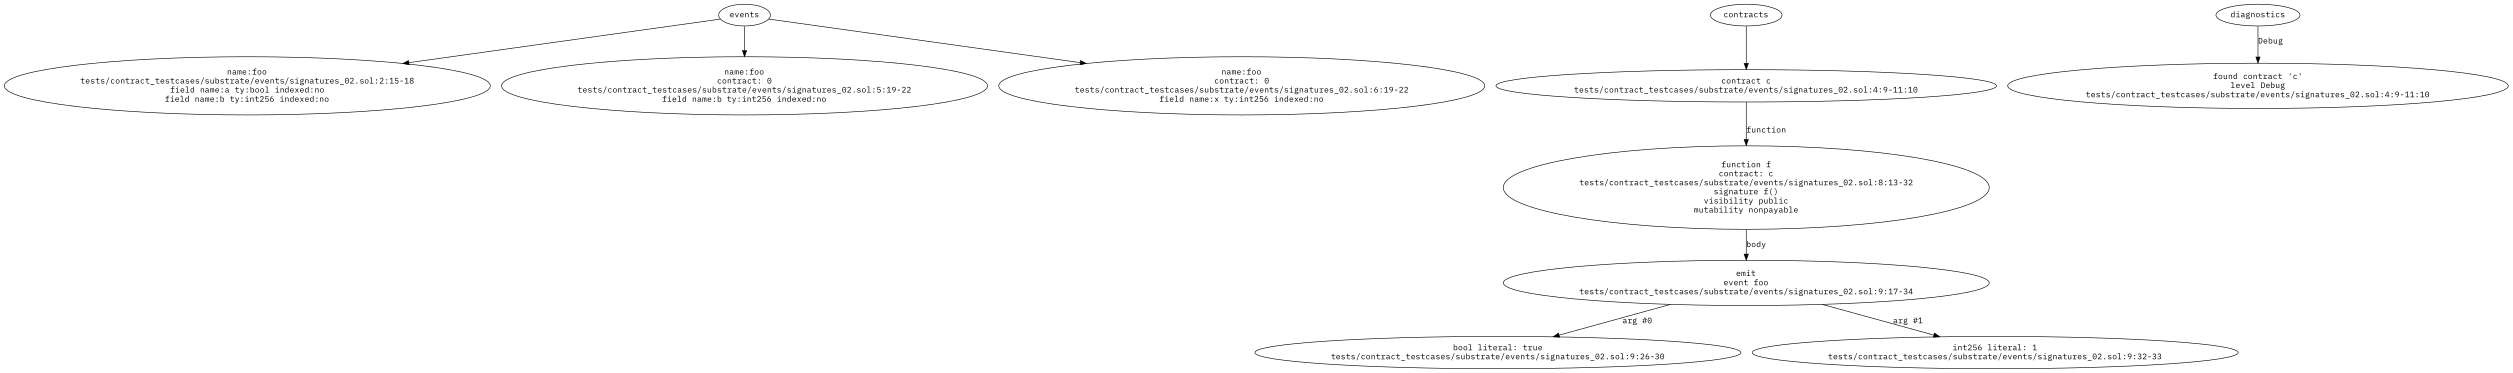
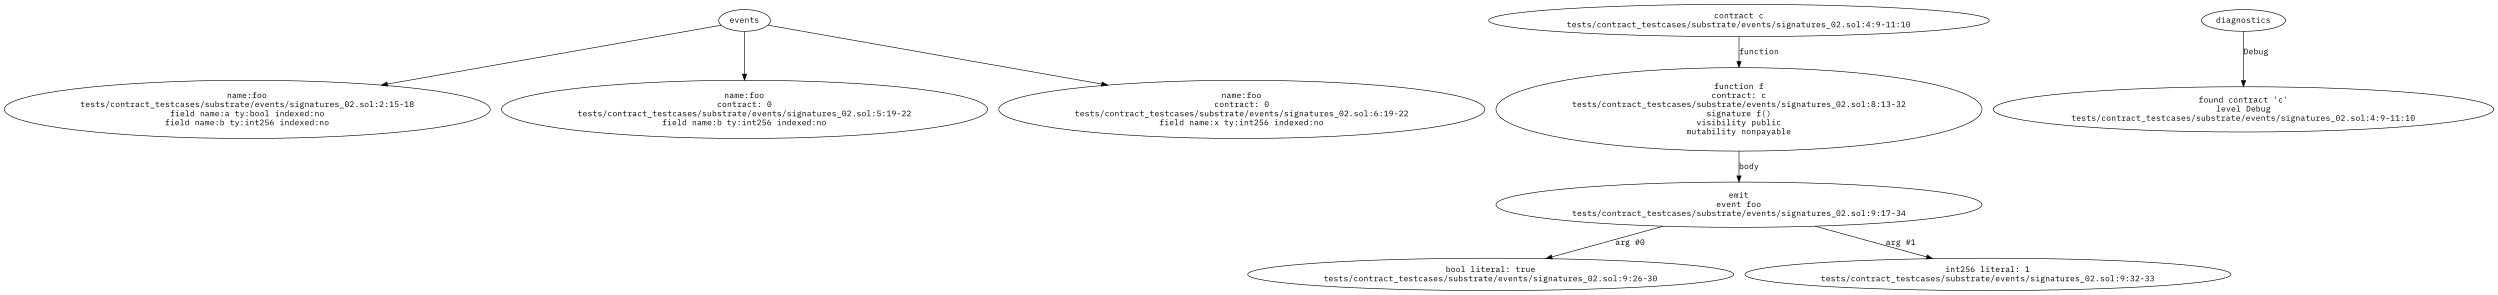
(1746, 15) -> none
